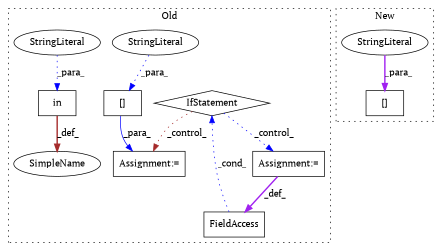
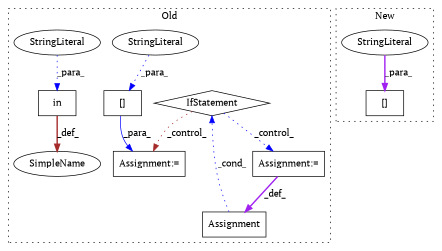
(234, 225) -> (234, 225)
